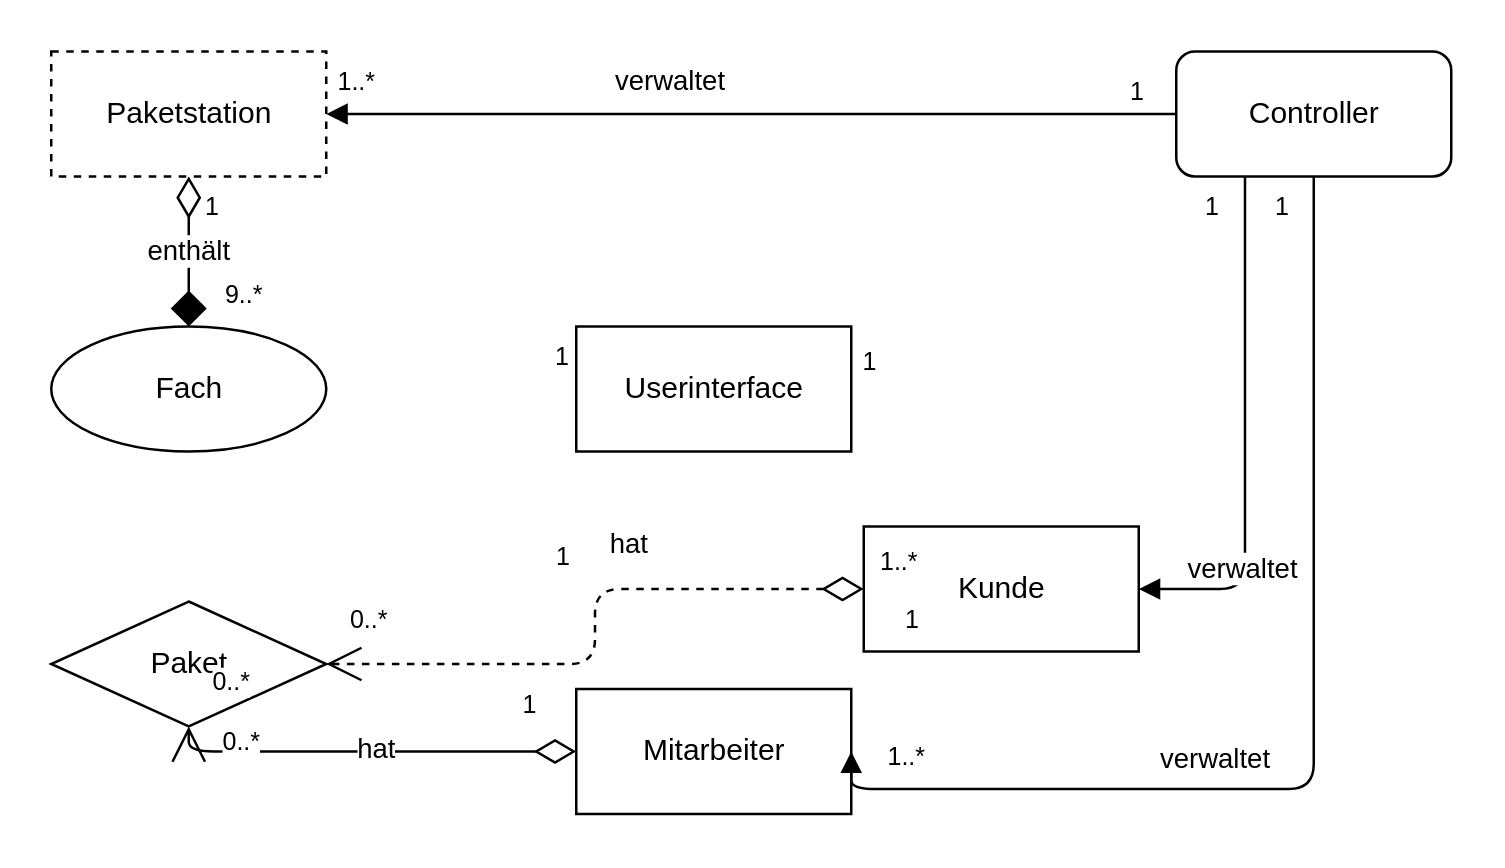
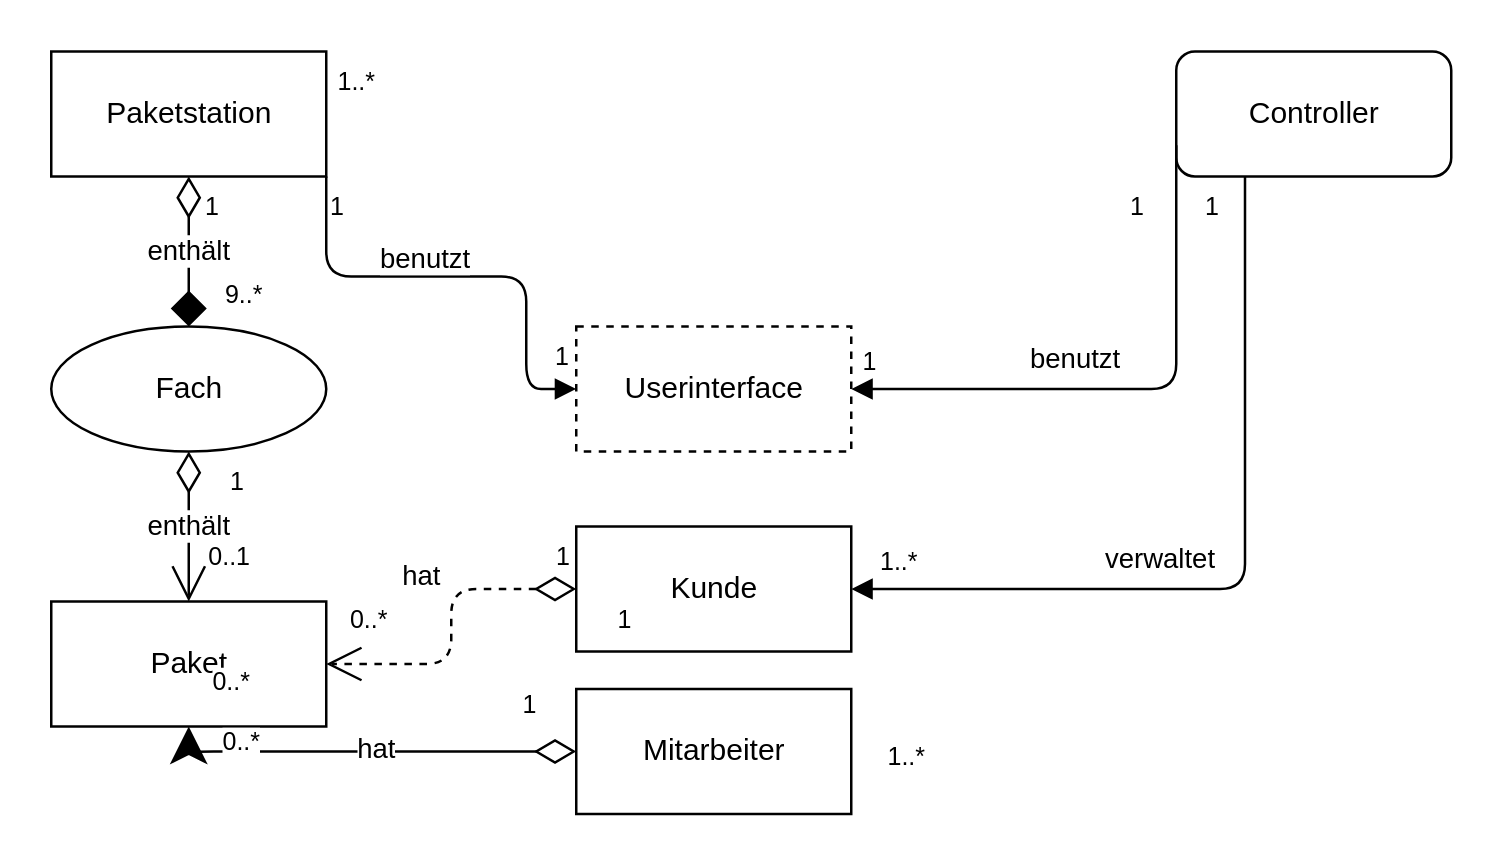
(189, 114) -> (189, 114)
(762, 114) -> none
none -> (440, 276)
(714, 389) -> (714, 389)
none -> (1130, 389)
none -> (189, 543)
(1001, 589) -> (714, 589)
(189, 664) -> (189, 664)
(1314, 709) -> none
(193, 748) -> (198, 751)
